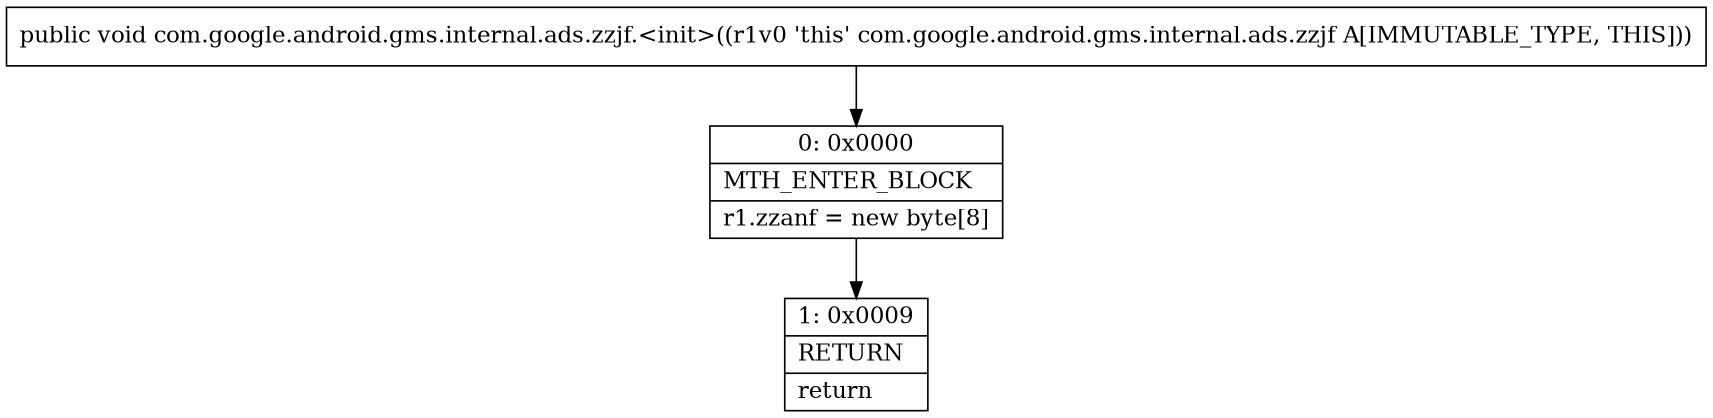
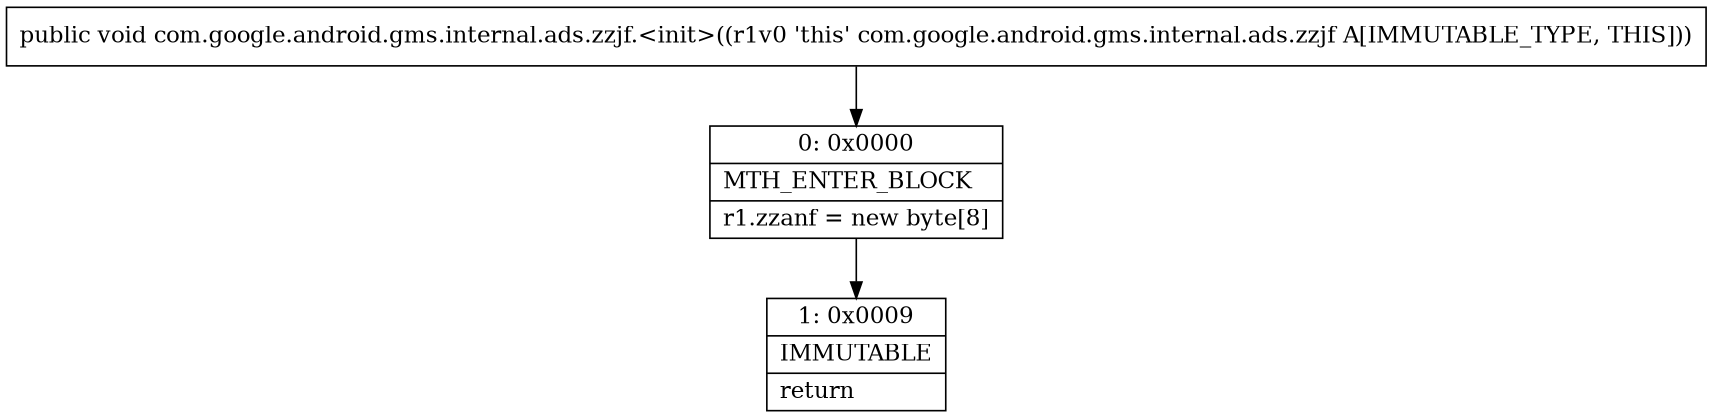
(851, 354) -> (856, 354)
